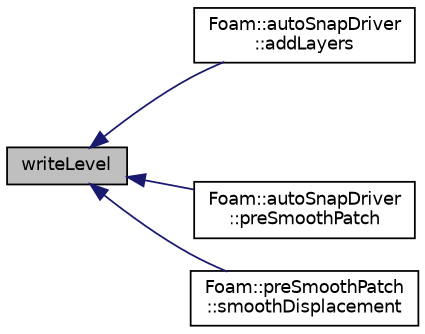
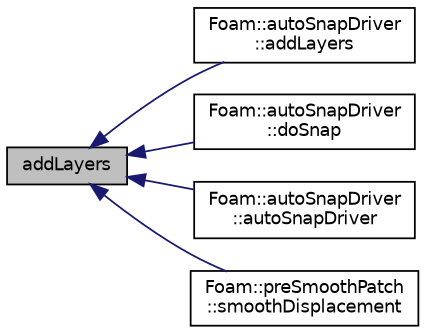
none -> (305, 122)
(67, 166) -> (67, 166)
(305, 210) -> (305, 210)
